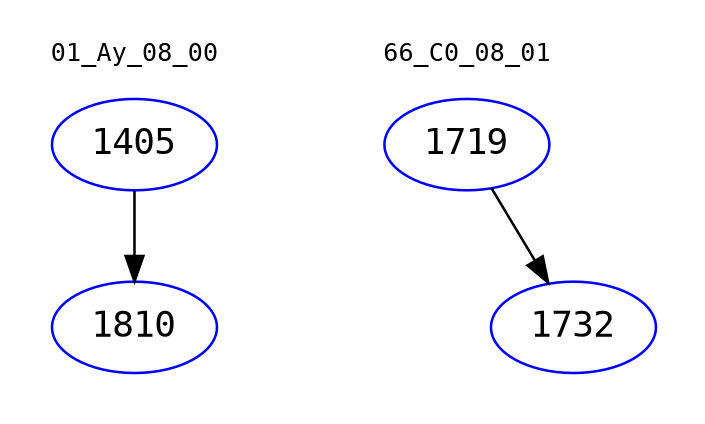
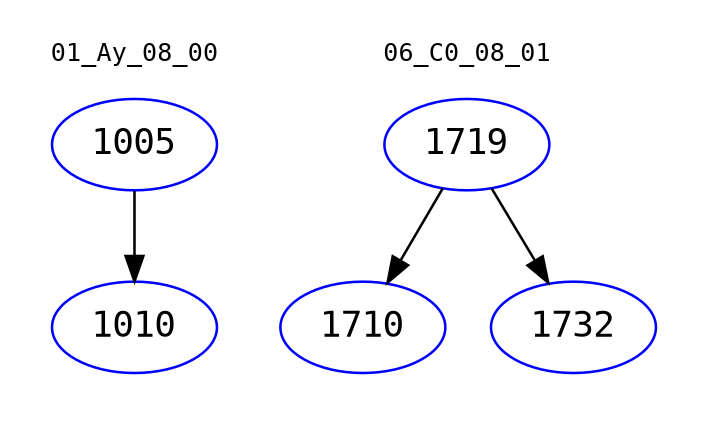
(468, 55) -> (468, 55)
(134, 145) -> (134, 145)
(134, 327) -> (134, 327)
none -> (363, 327)
